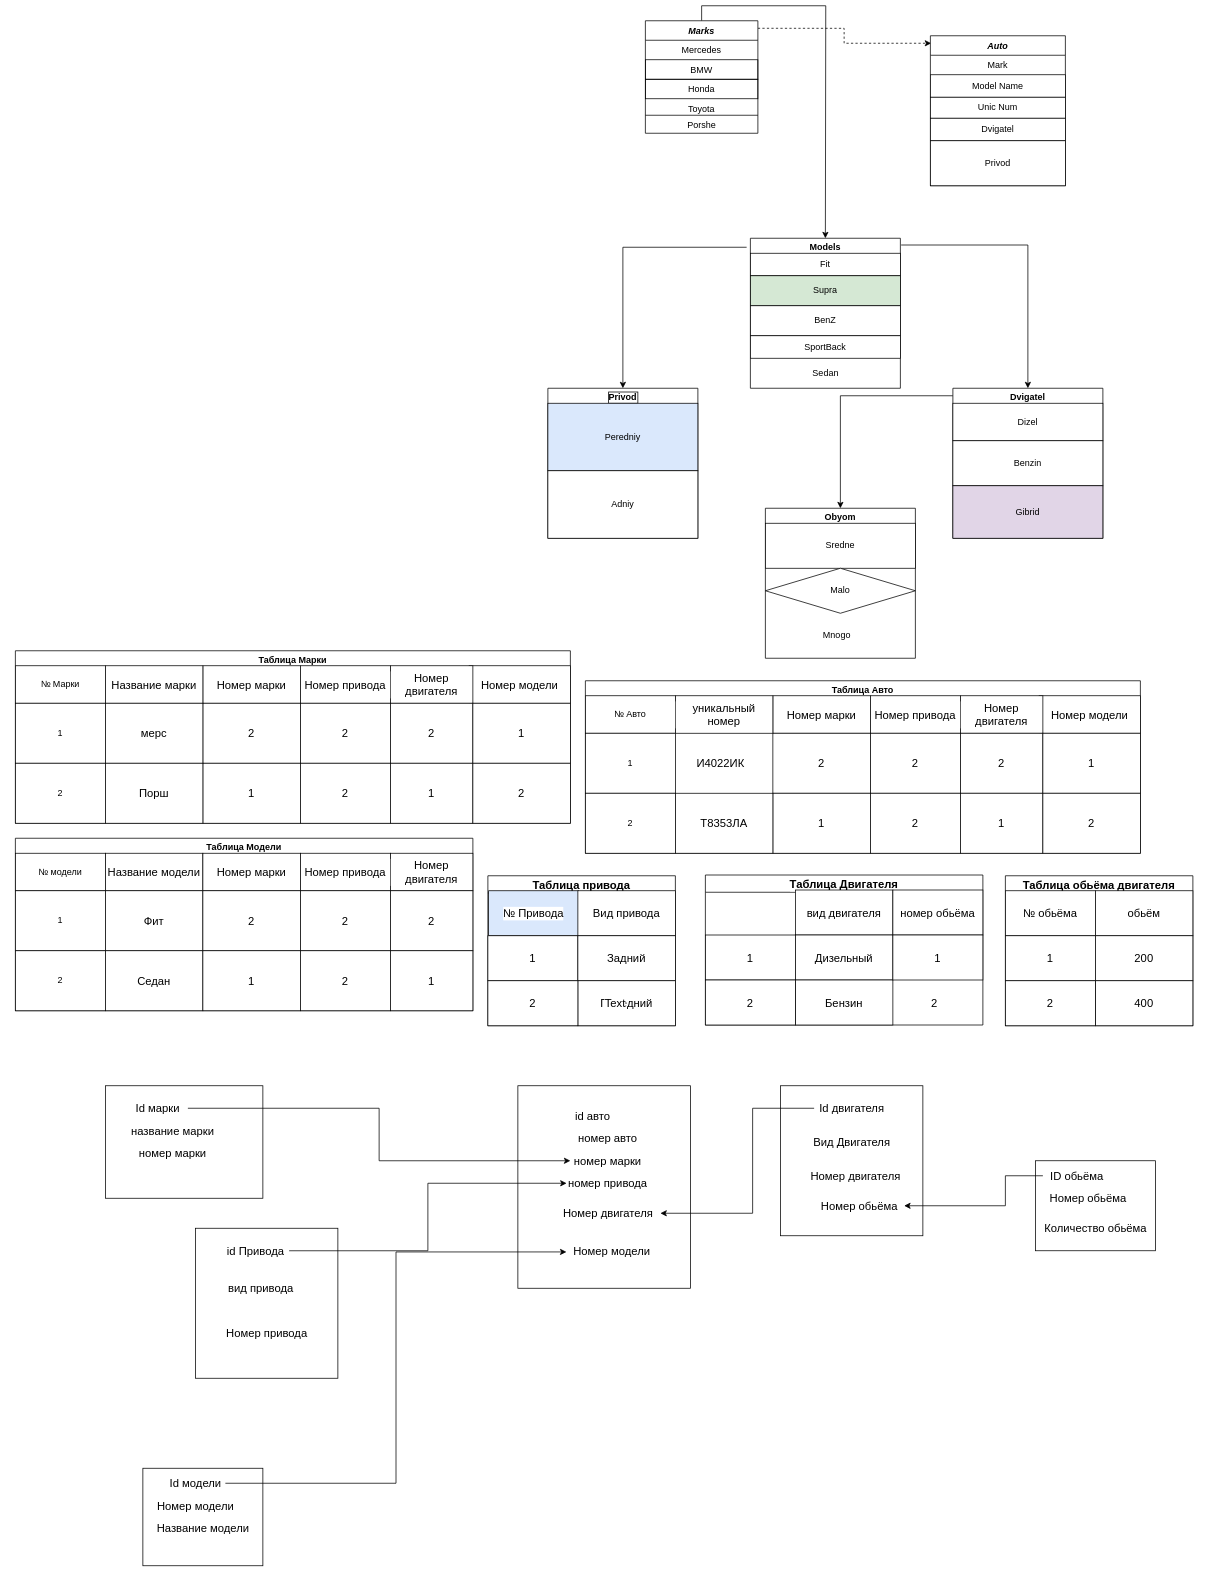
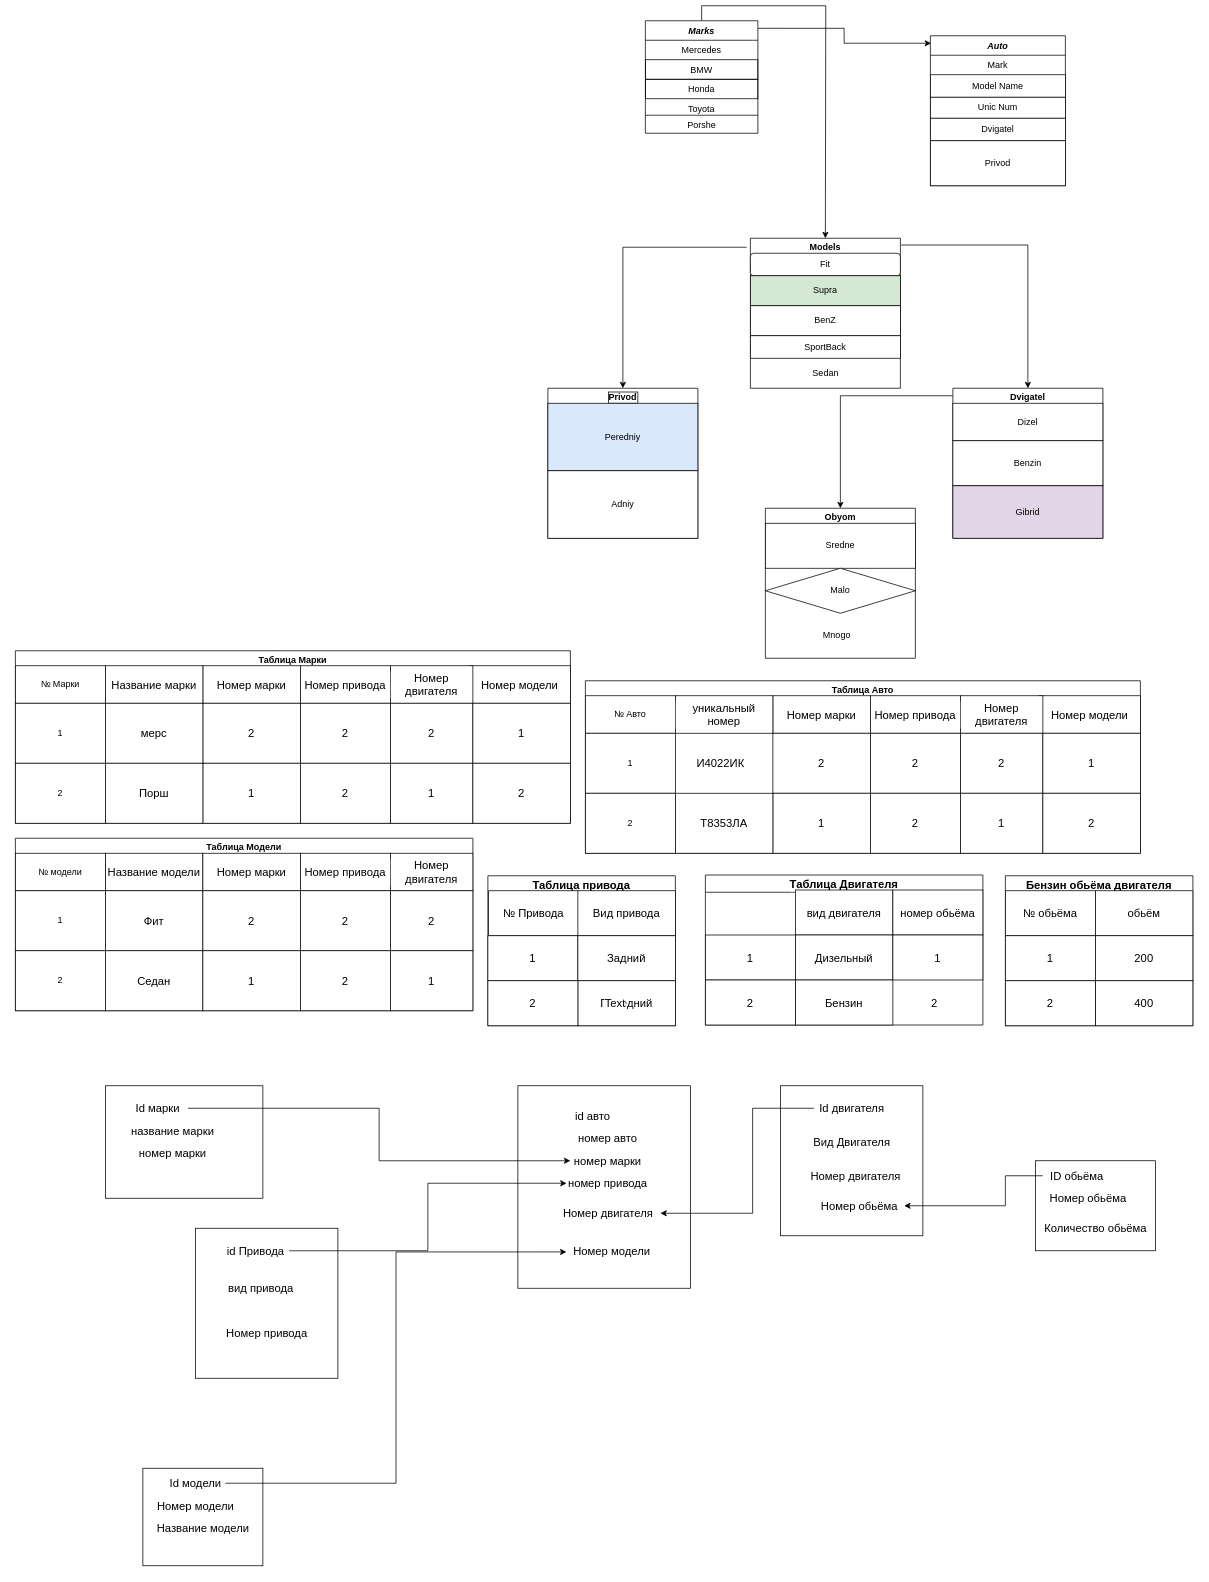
(844, 34) -> (844, 34)
(825, 264) -> (825, 264)
(1099, 885) -> (1099, 885)
(534, 913) -> (534, 913)
